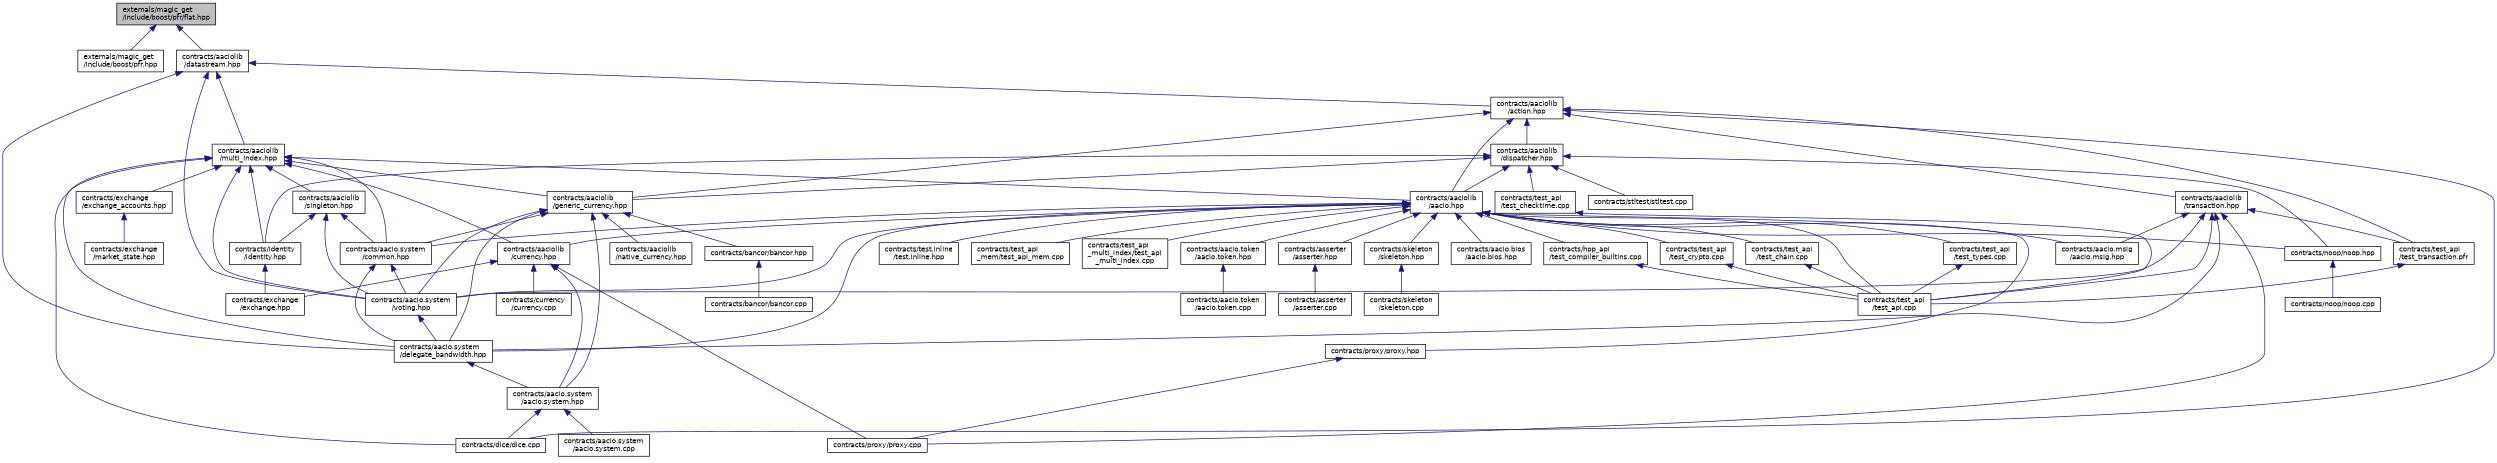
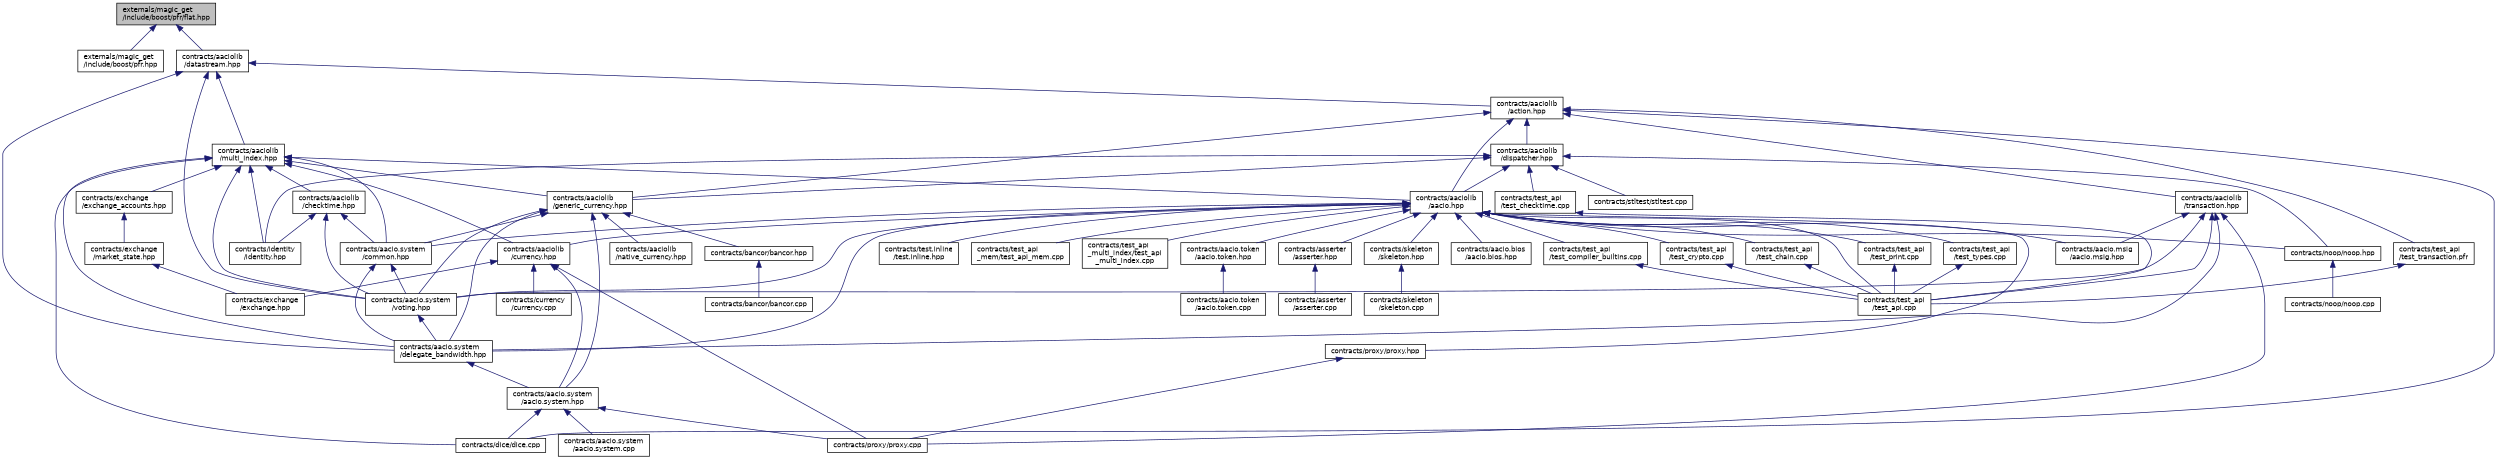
(329, 202) -> (329, 202)
(2329, 225) -> none
(1596, 254) -> (1596, 254)
none -> (1894, 254)
(265, 277) -> (198, 280)
none -> (716, 425)
